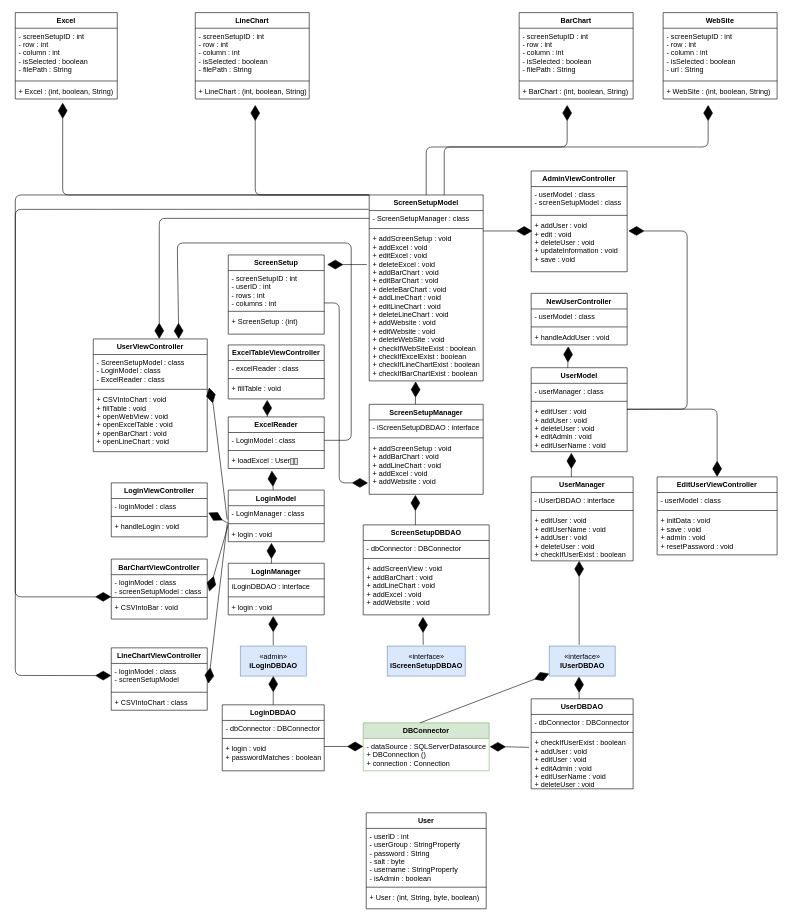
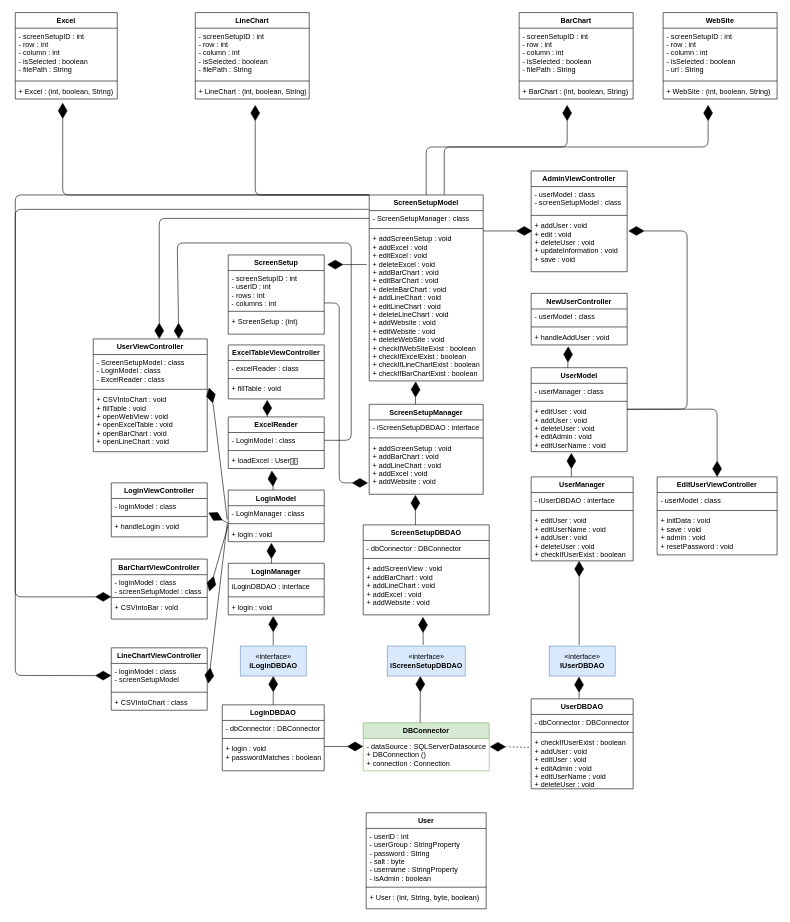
(274, 661) -> (274, 661)
(477, 701) -> (420, 693)
(515, 747) -> (515, 747)
